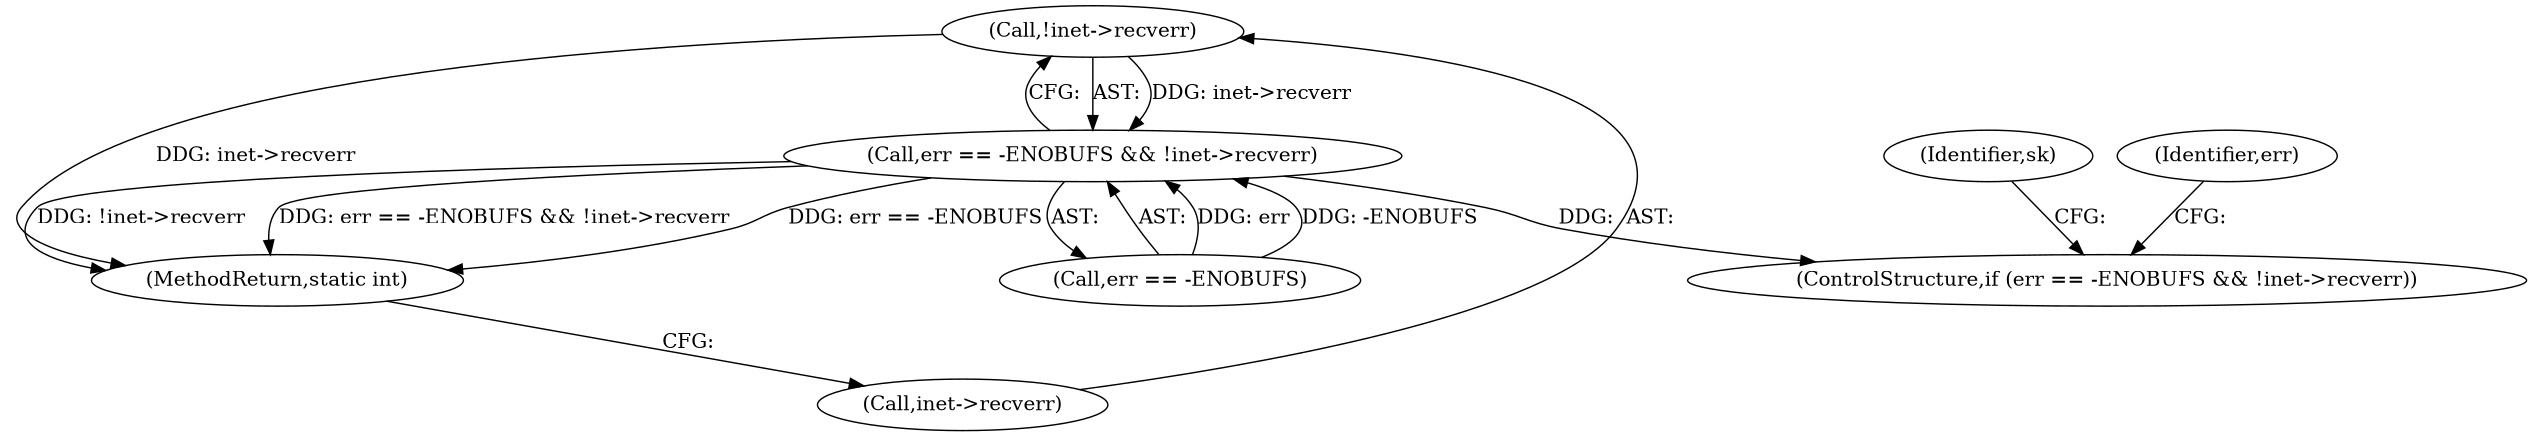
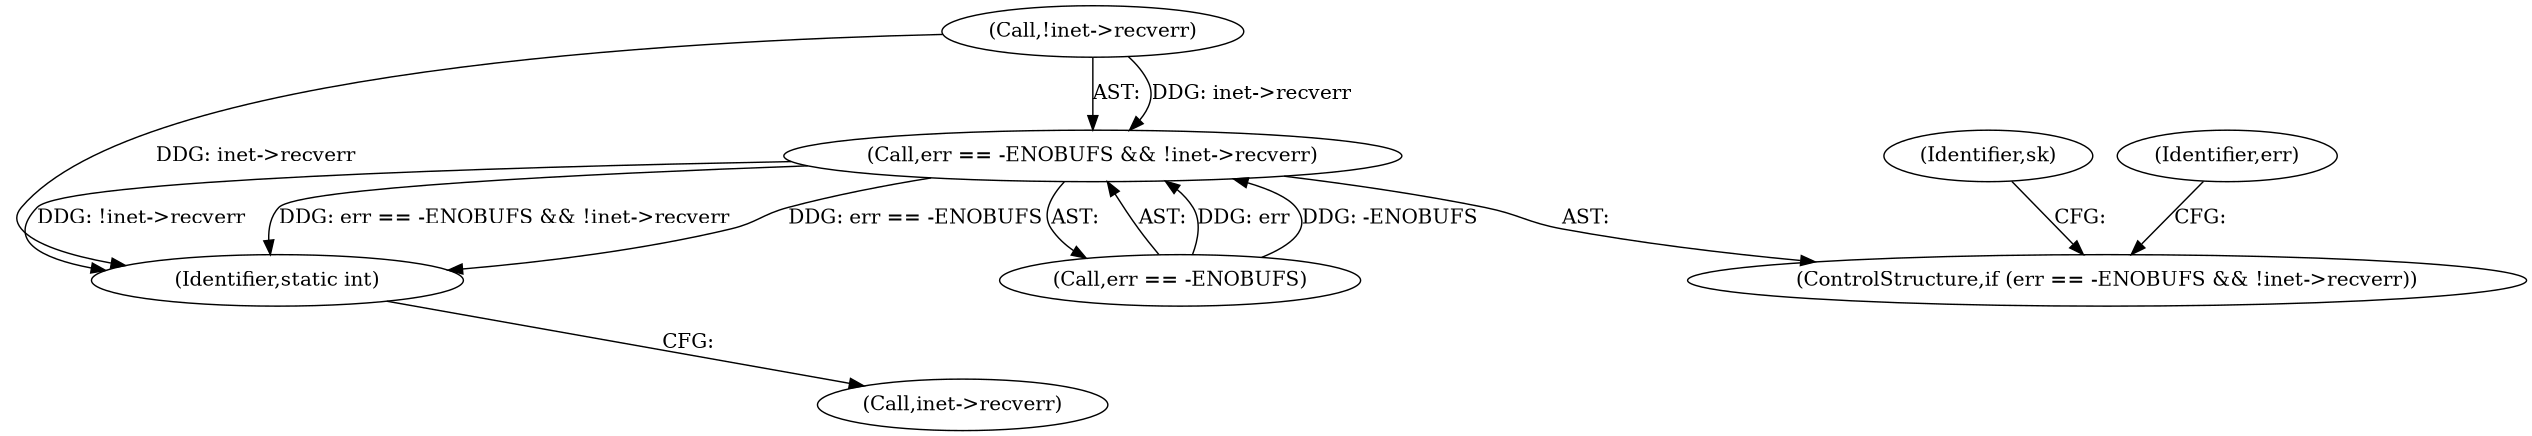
(1027, 100) -> none
(1589, 218) -> (1589, 218)
(1587, 256) -> none
(277, 280) -> (277, 280)
